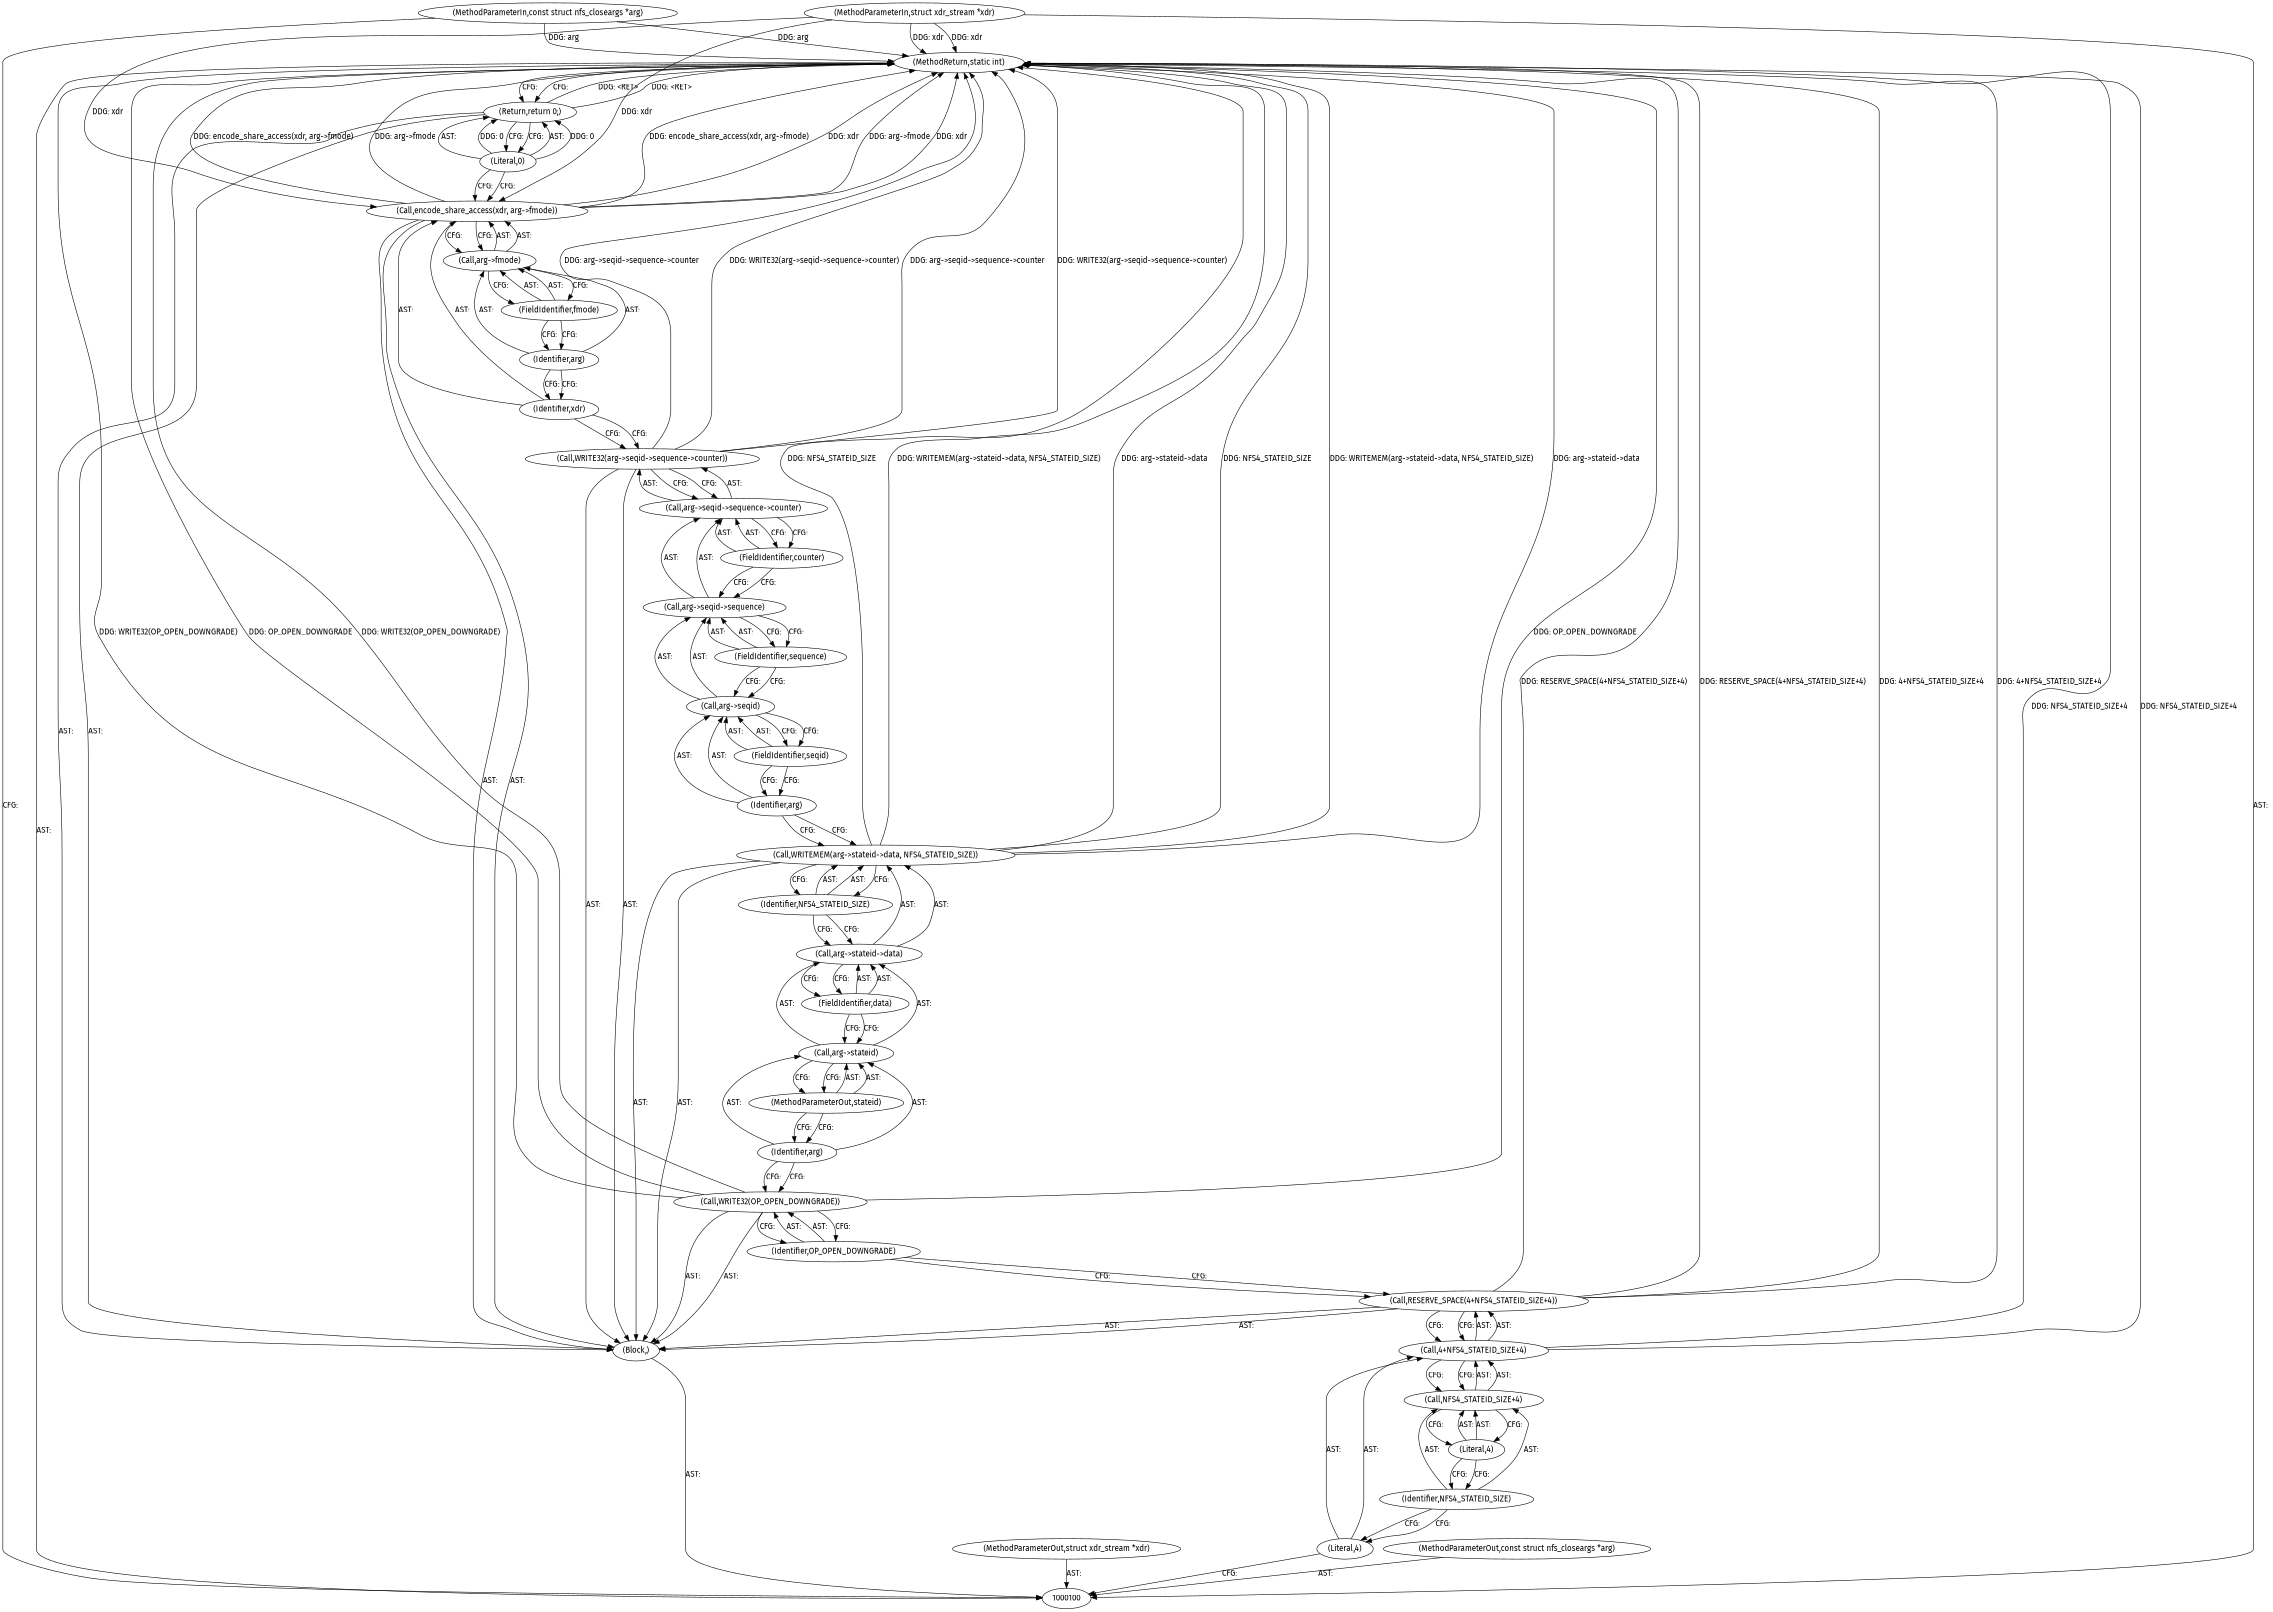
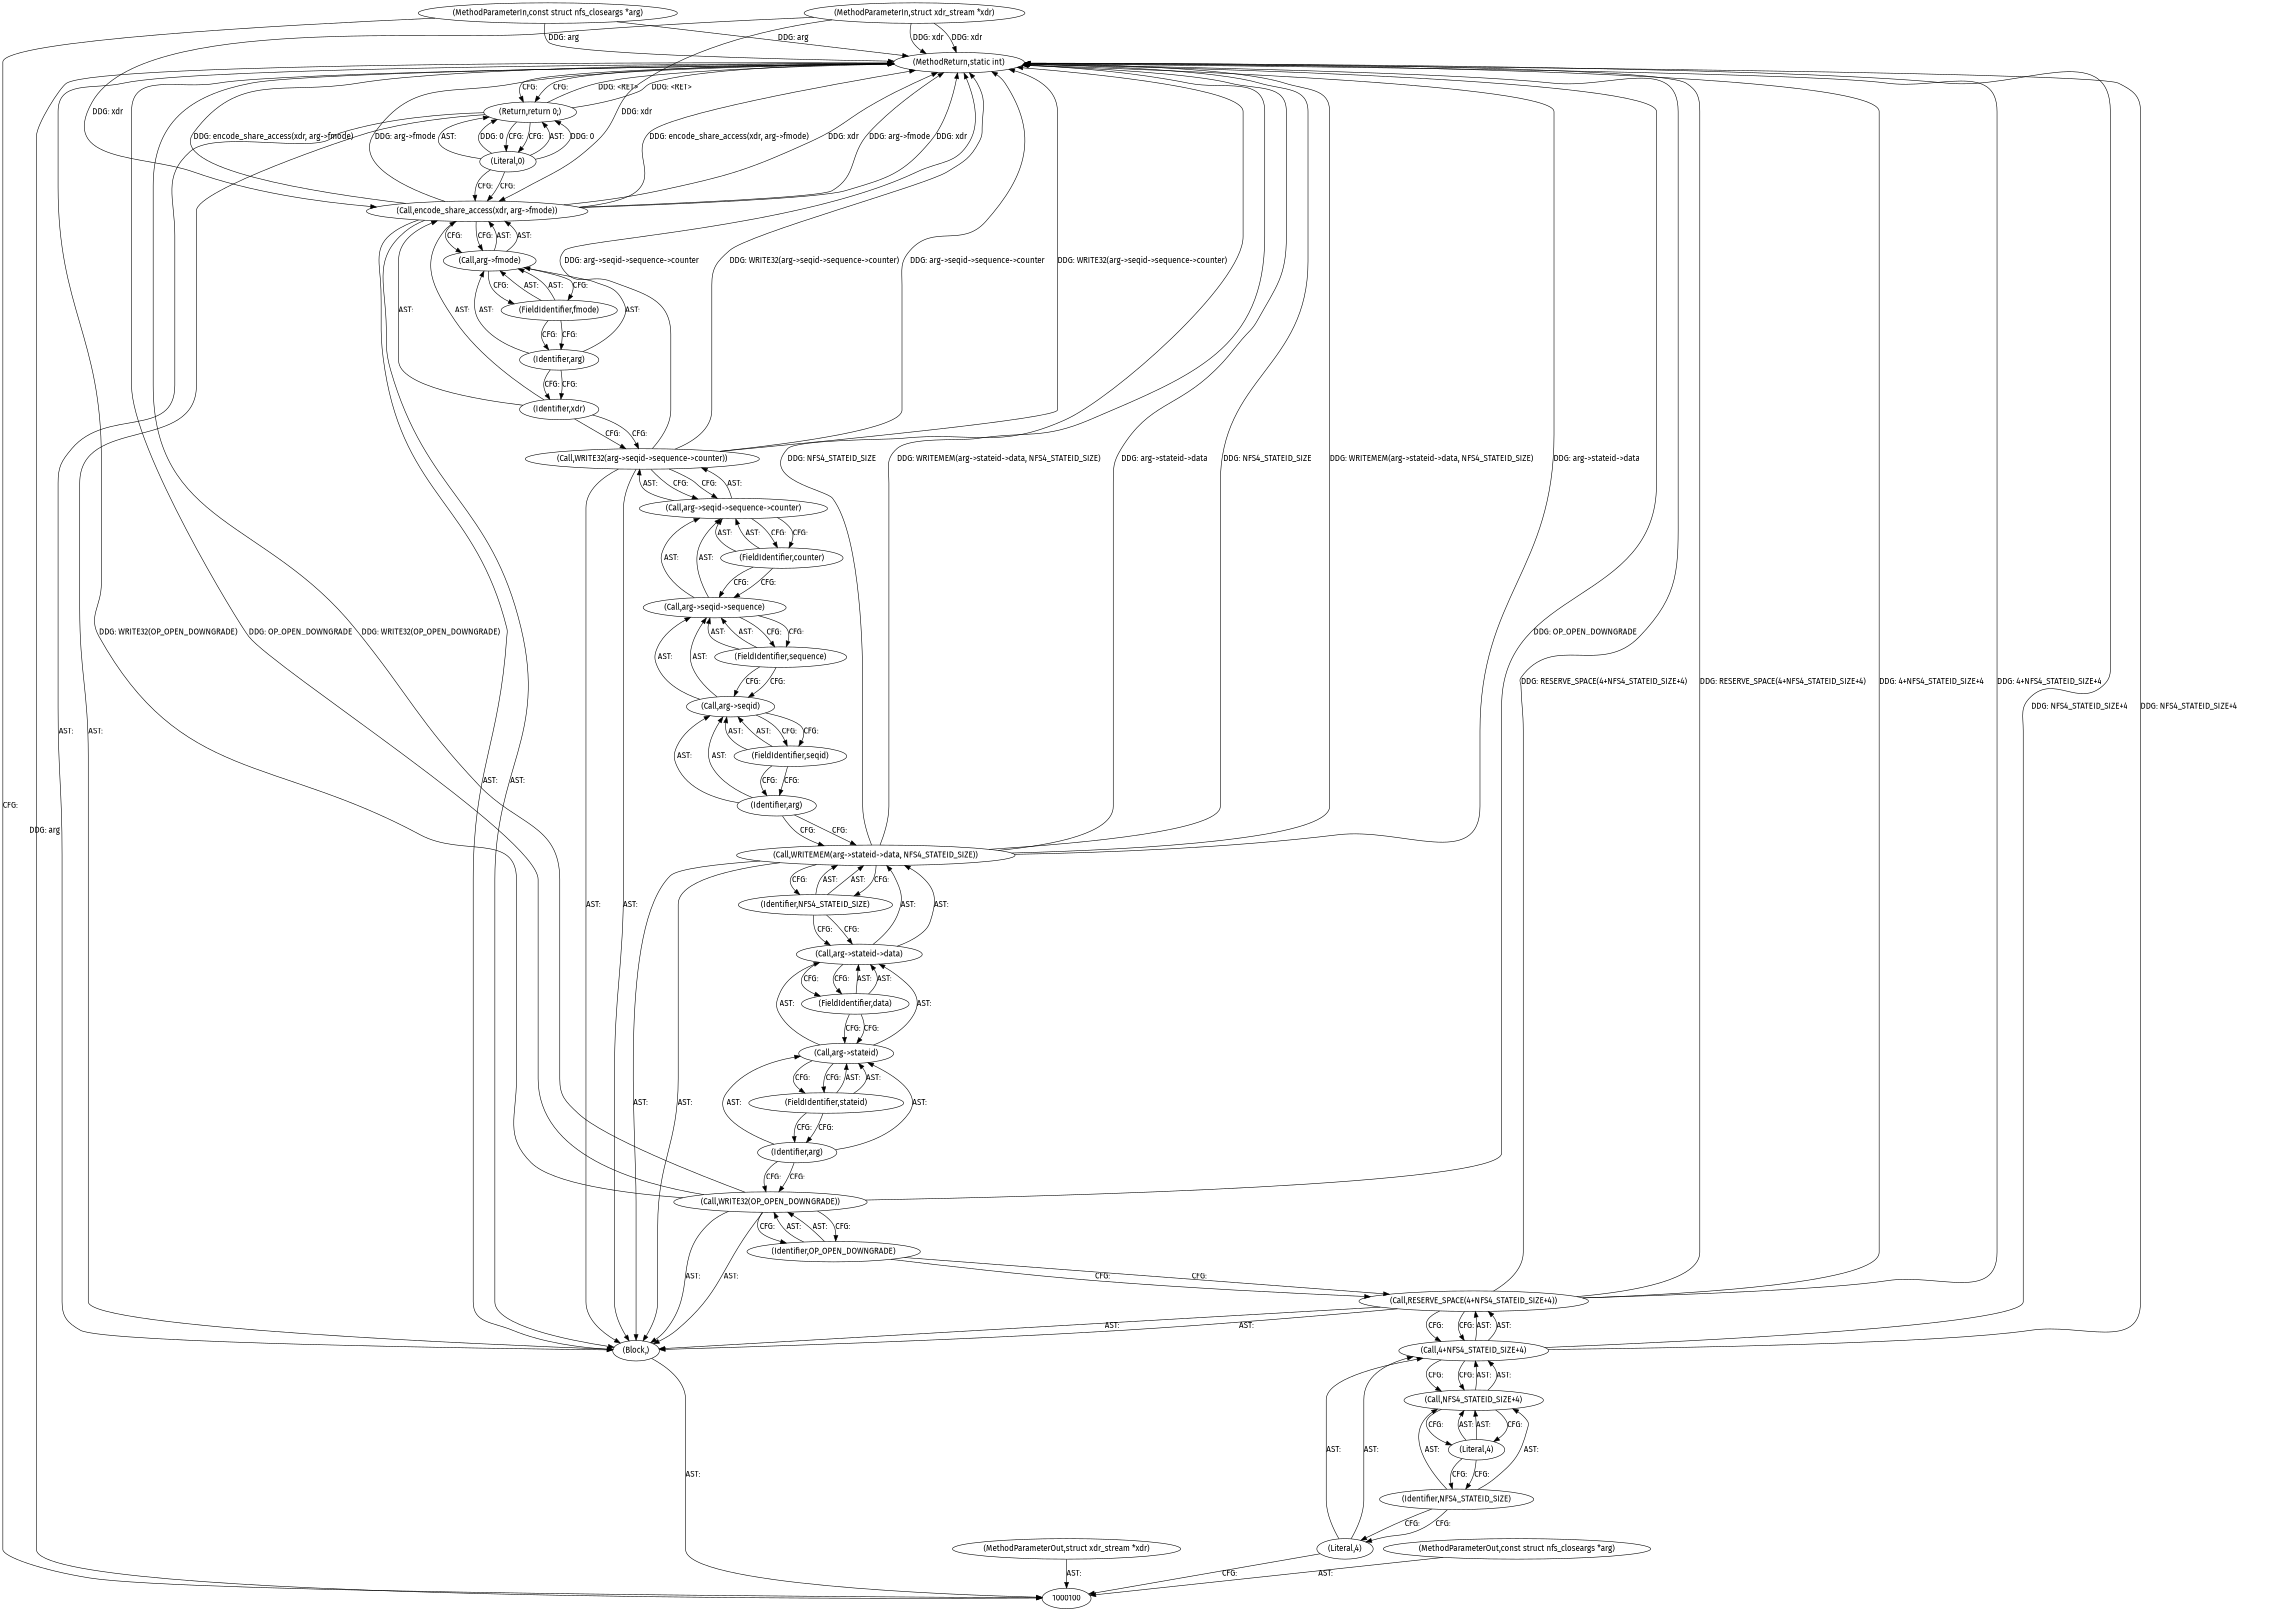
(2253, 769) -> none
(45, 831) -> (45, 831)
(826, 1103) -> (826, 1103)
